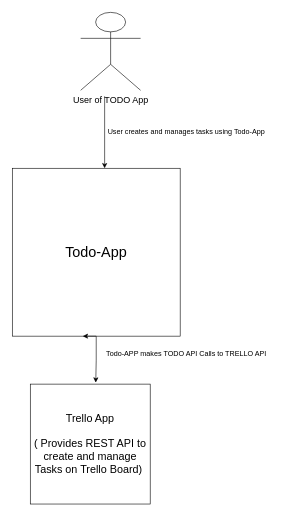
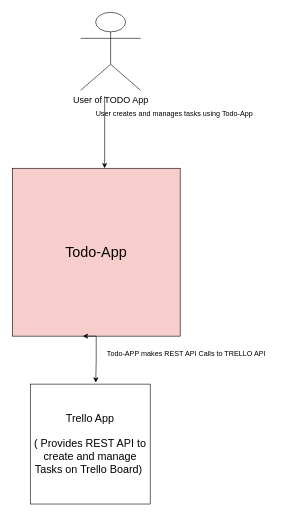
(186, 132) -> (174, 114)
(96, 252) -> (96, 252)
(187, 354) -> (187, 354)
